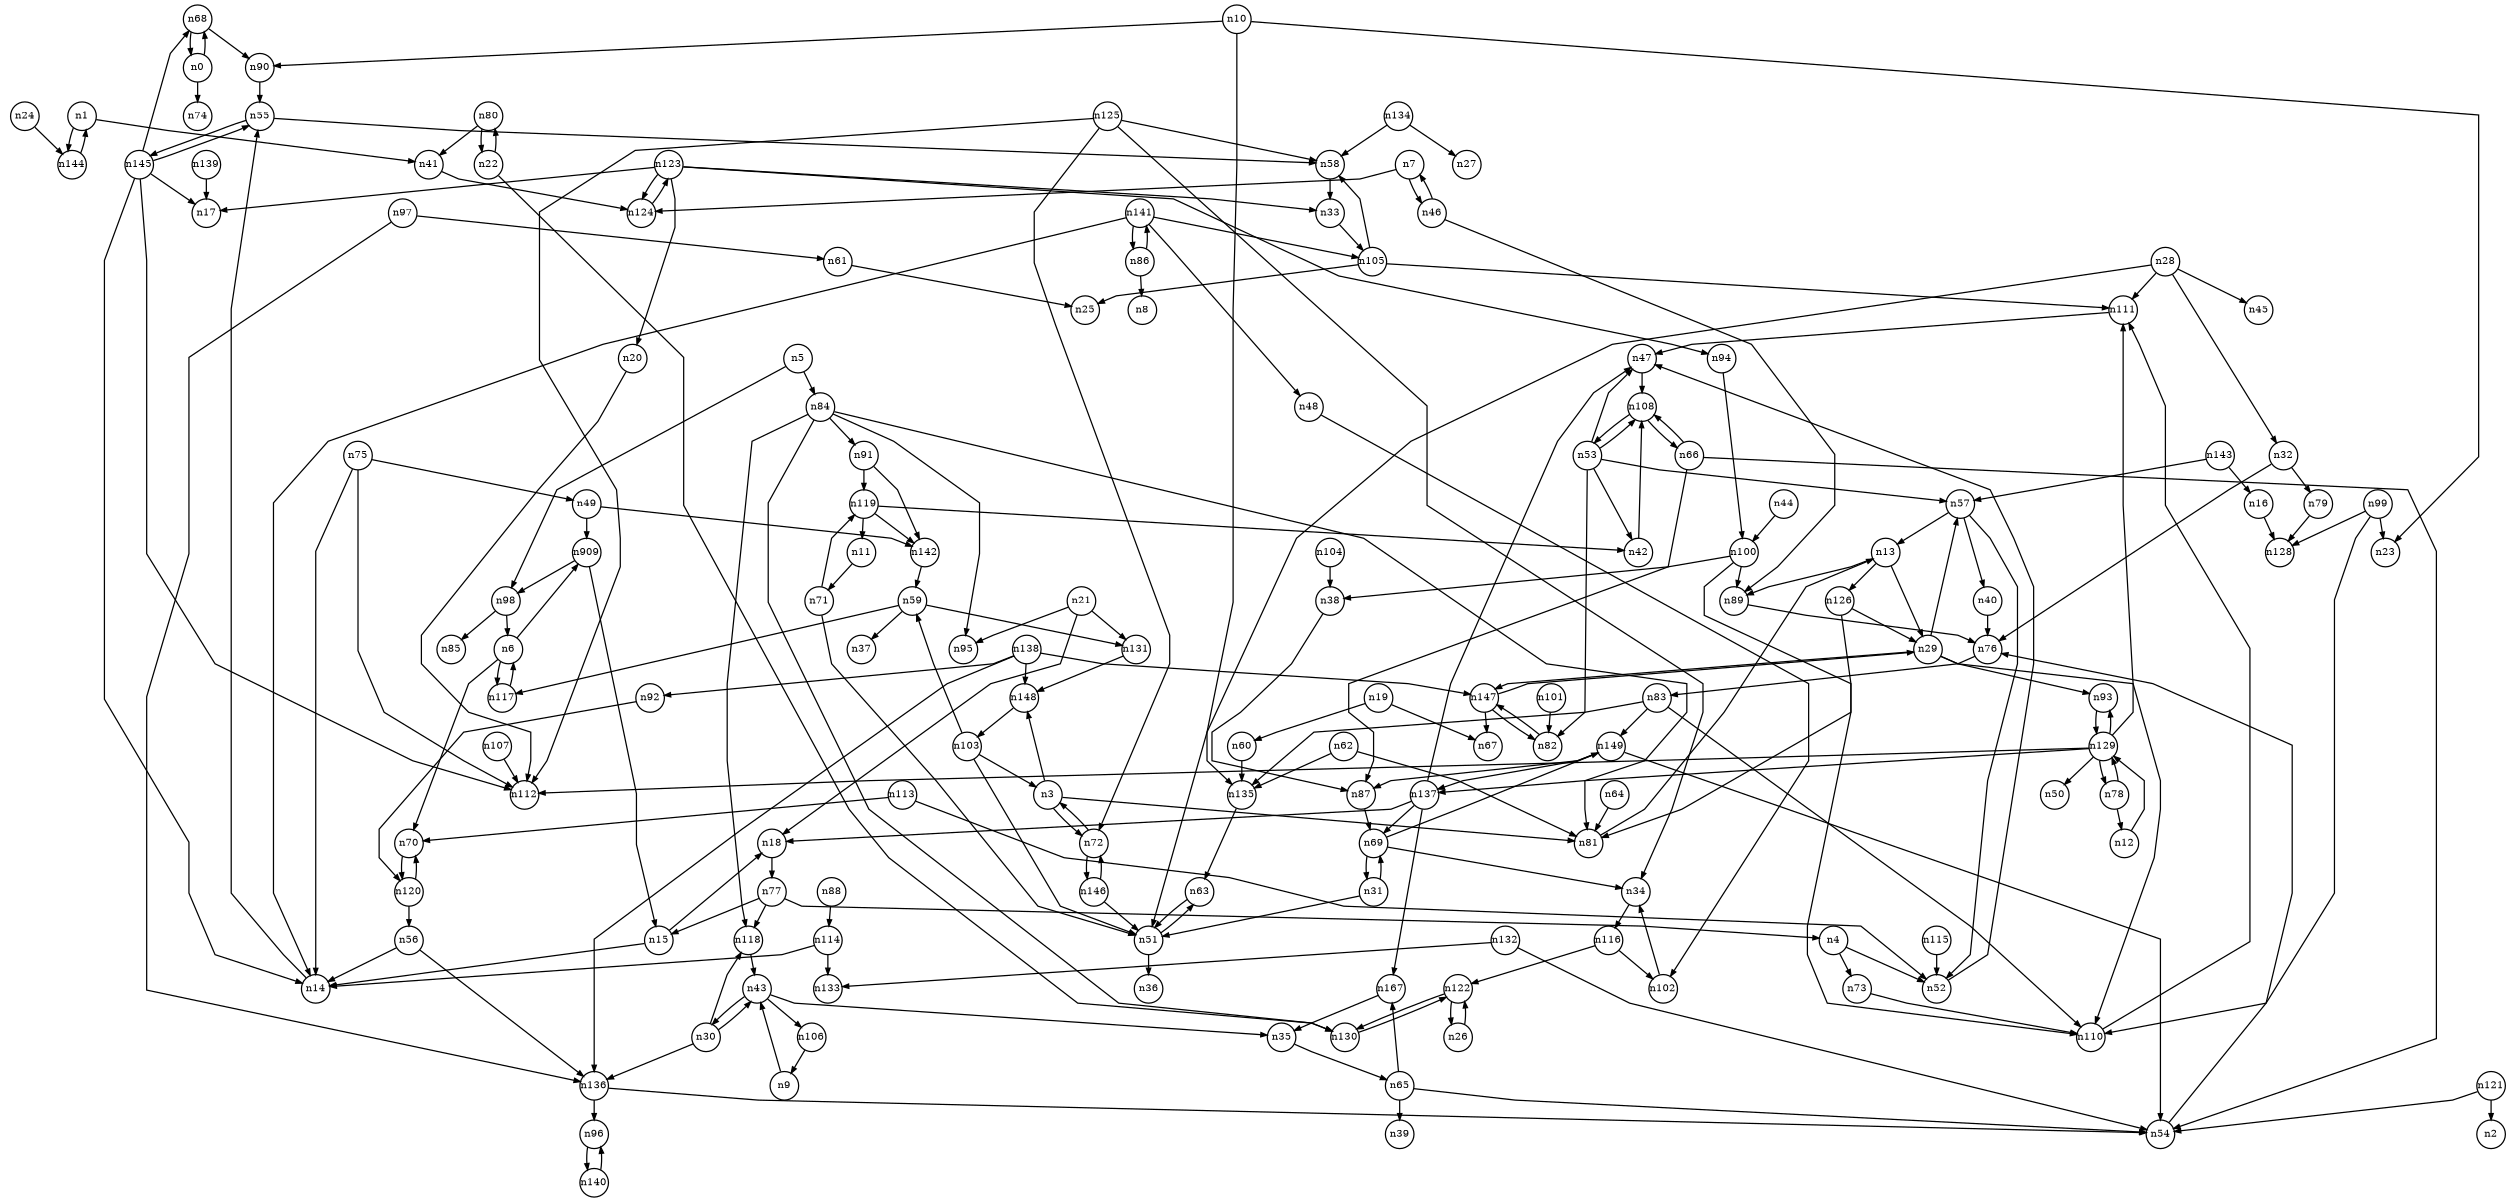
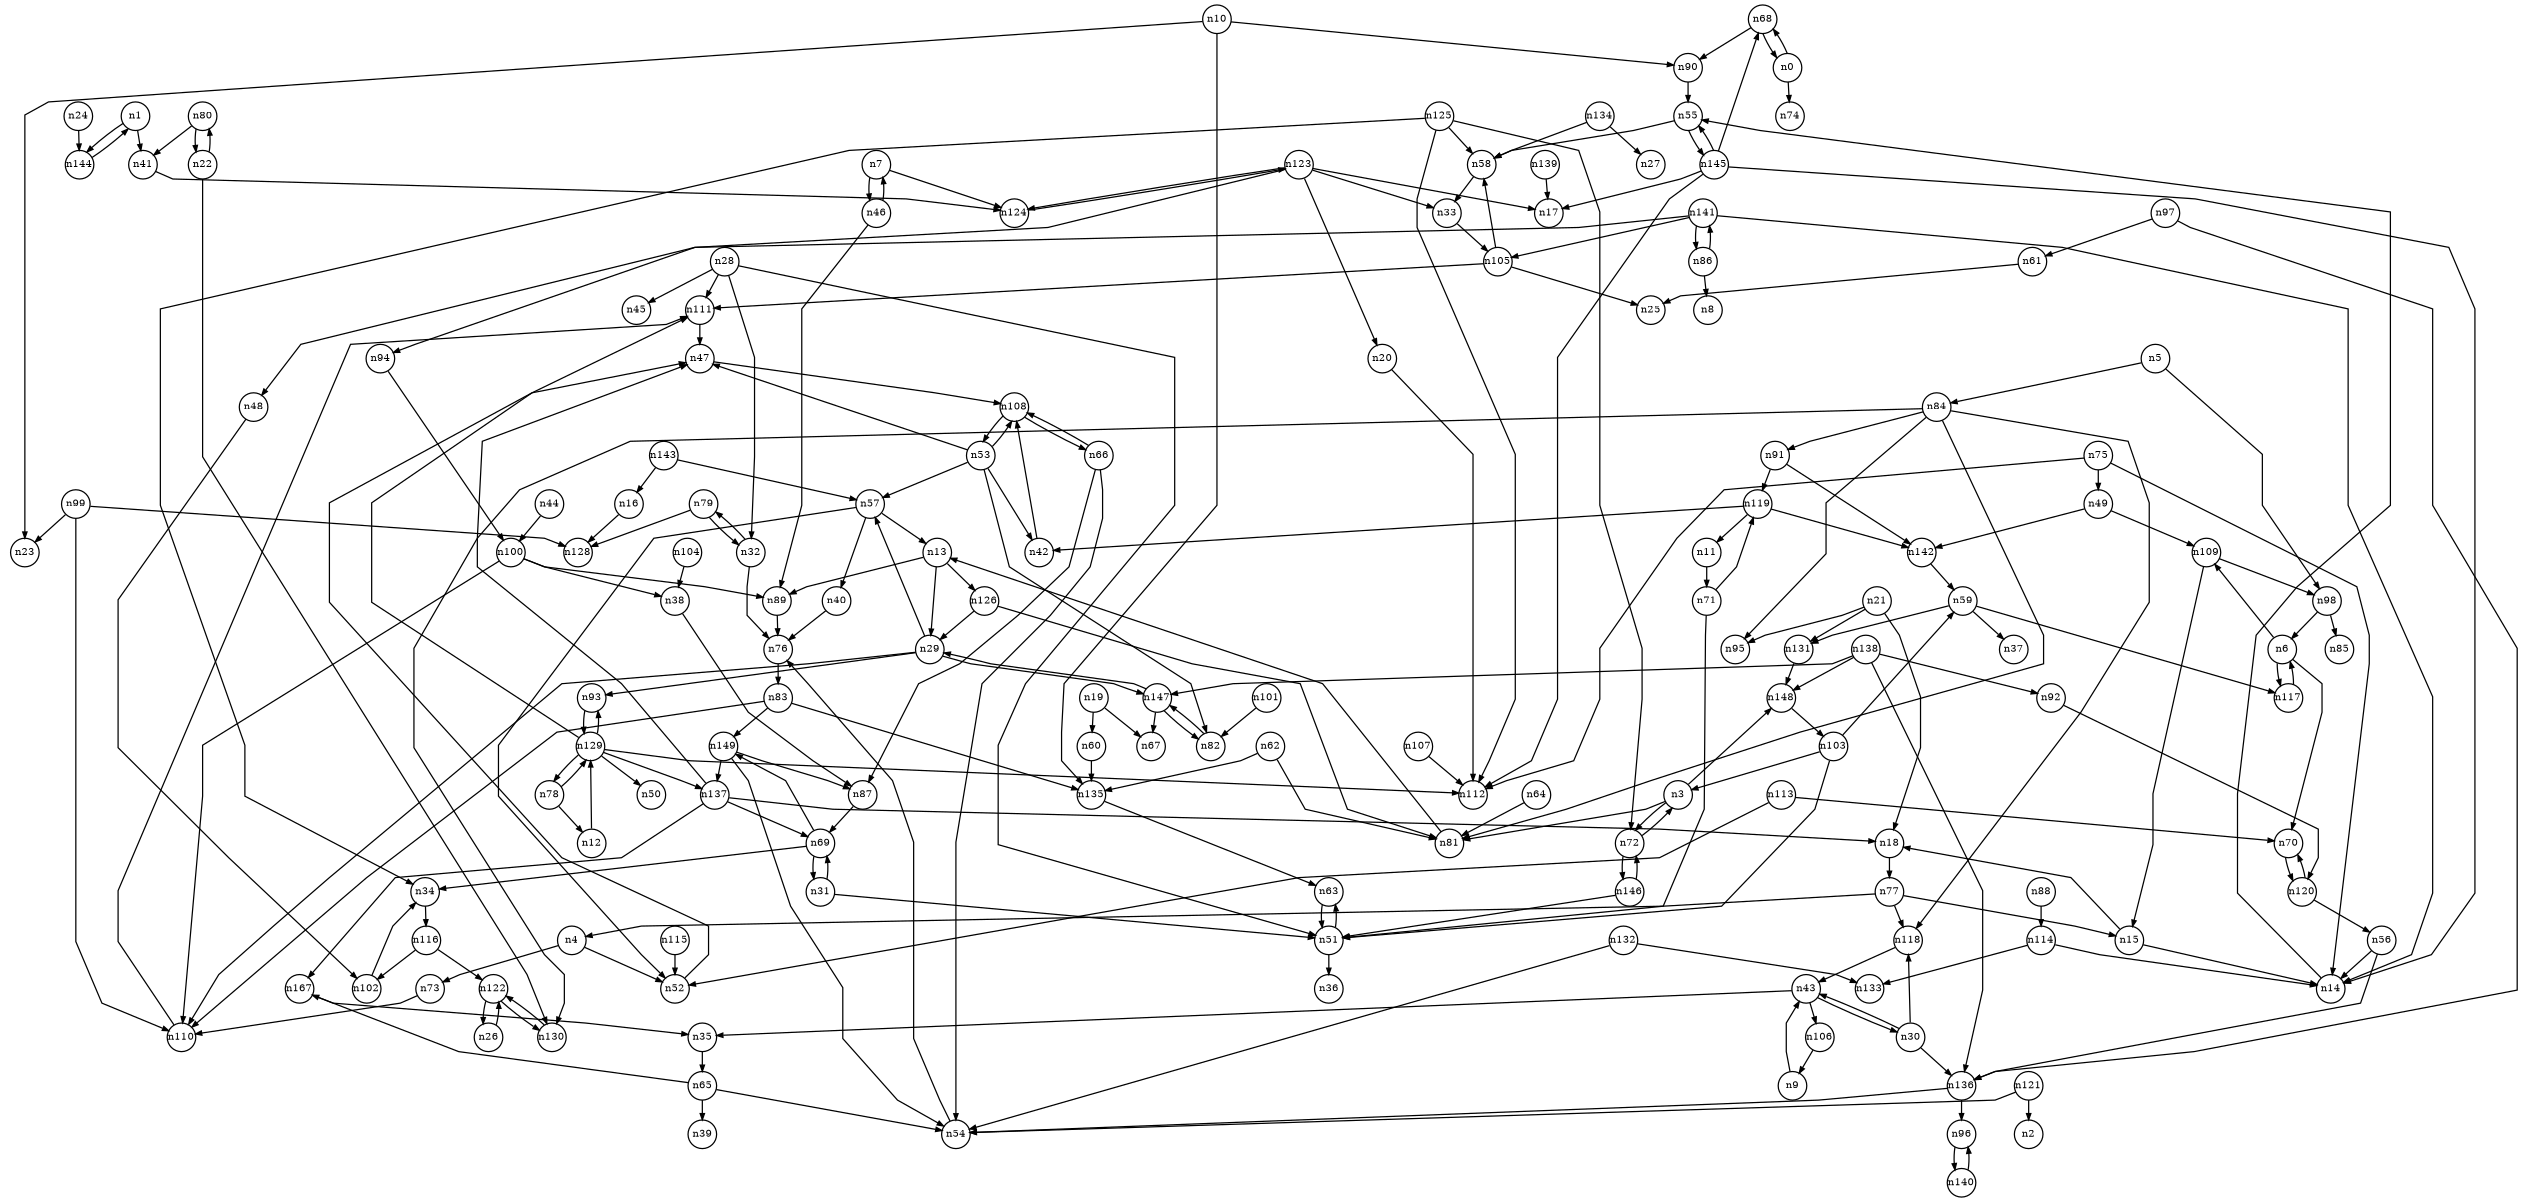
none -> (727, 535)
(587, 553) -> (2206, 553)
